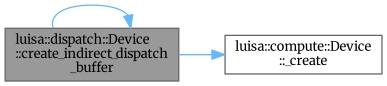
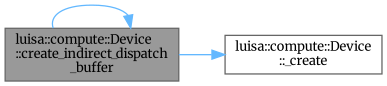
(92, 55) -> (92, 55)
